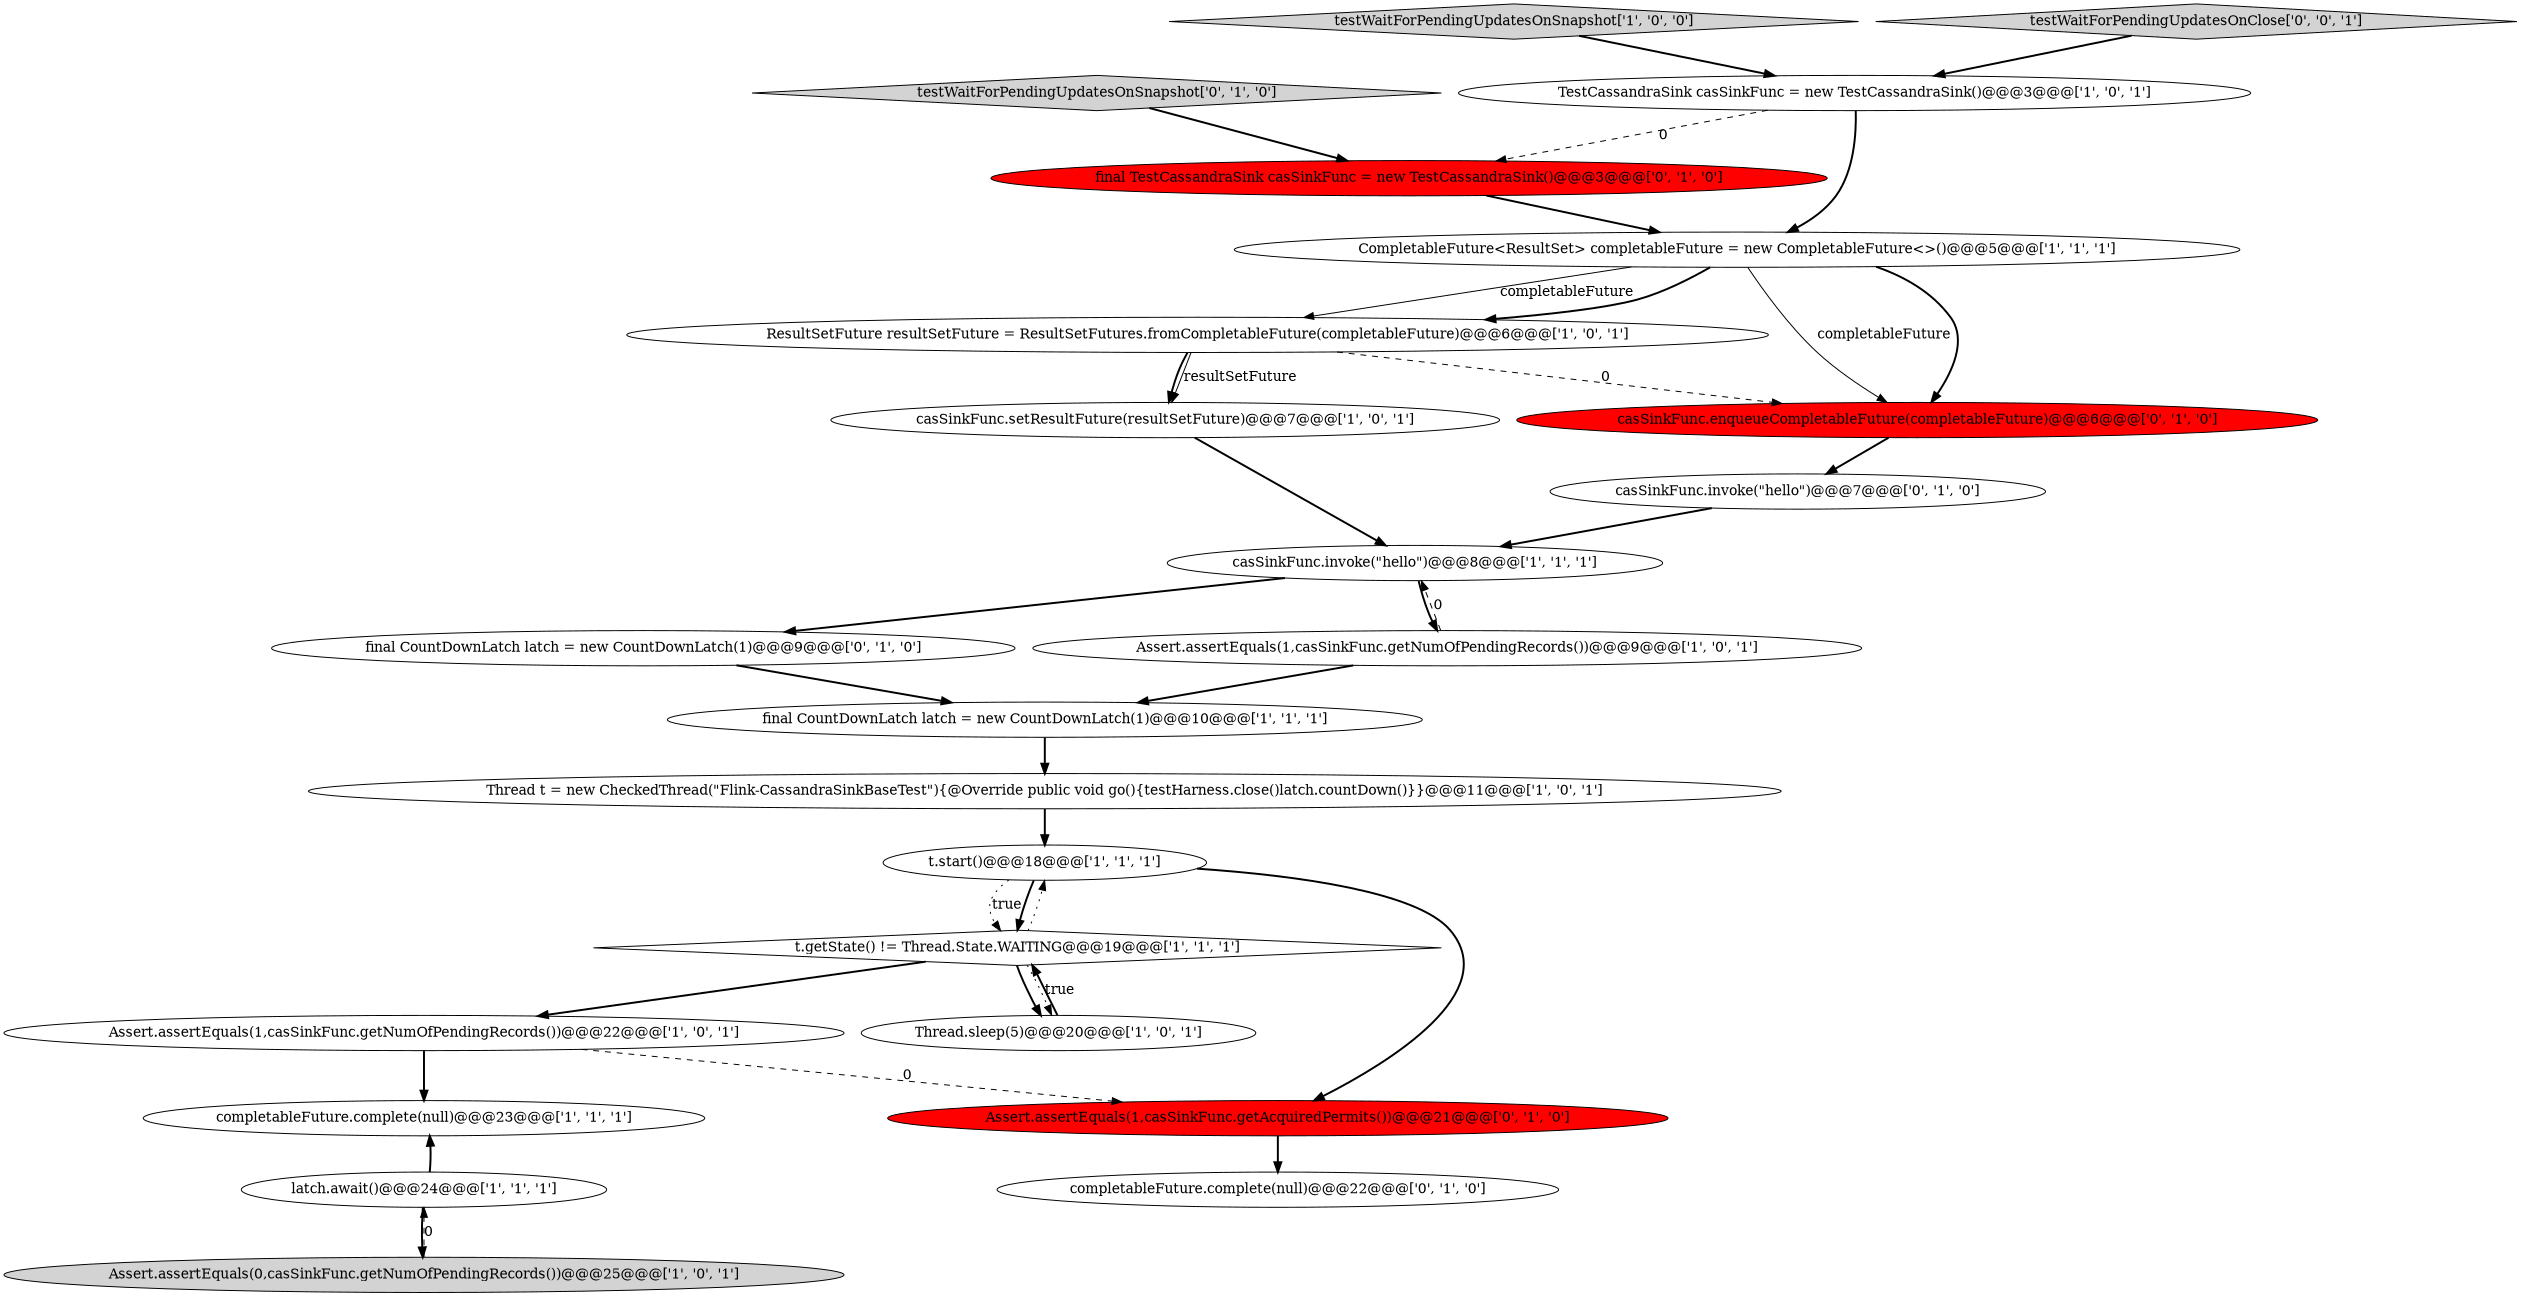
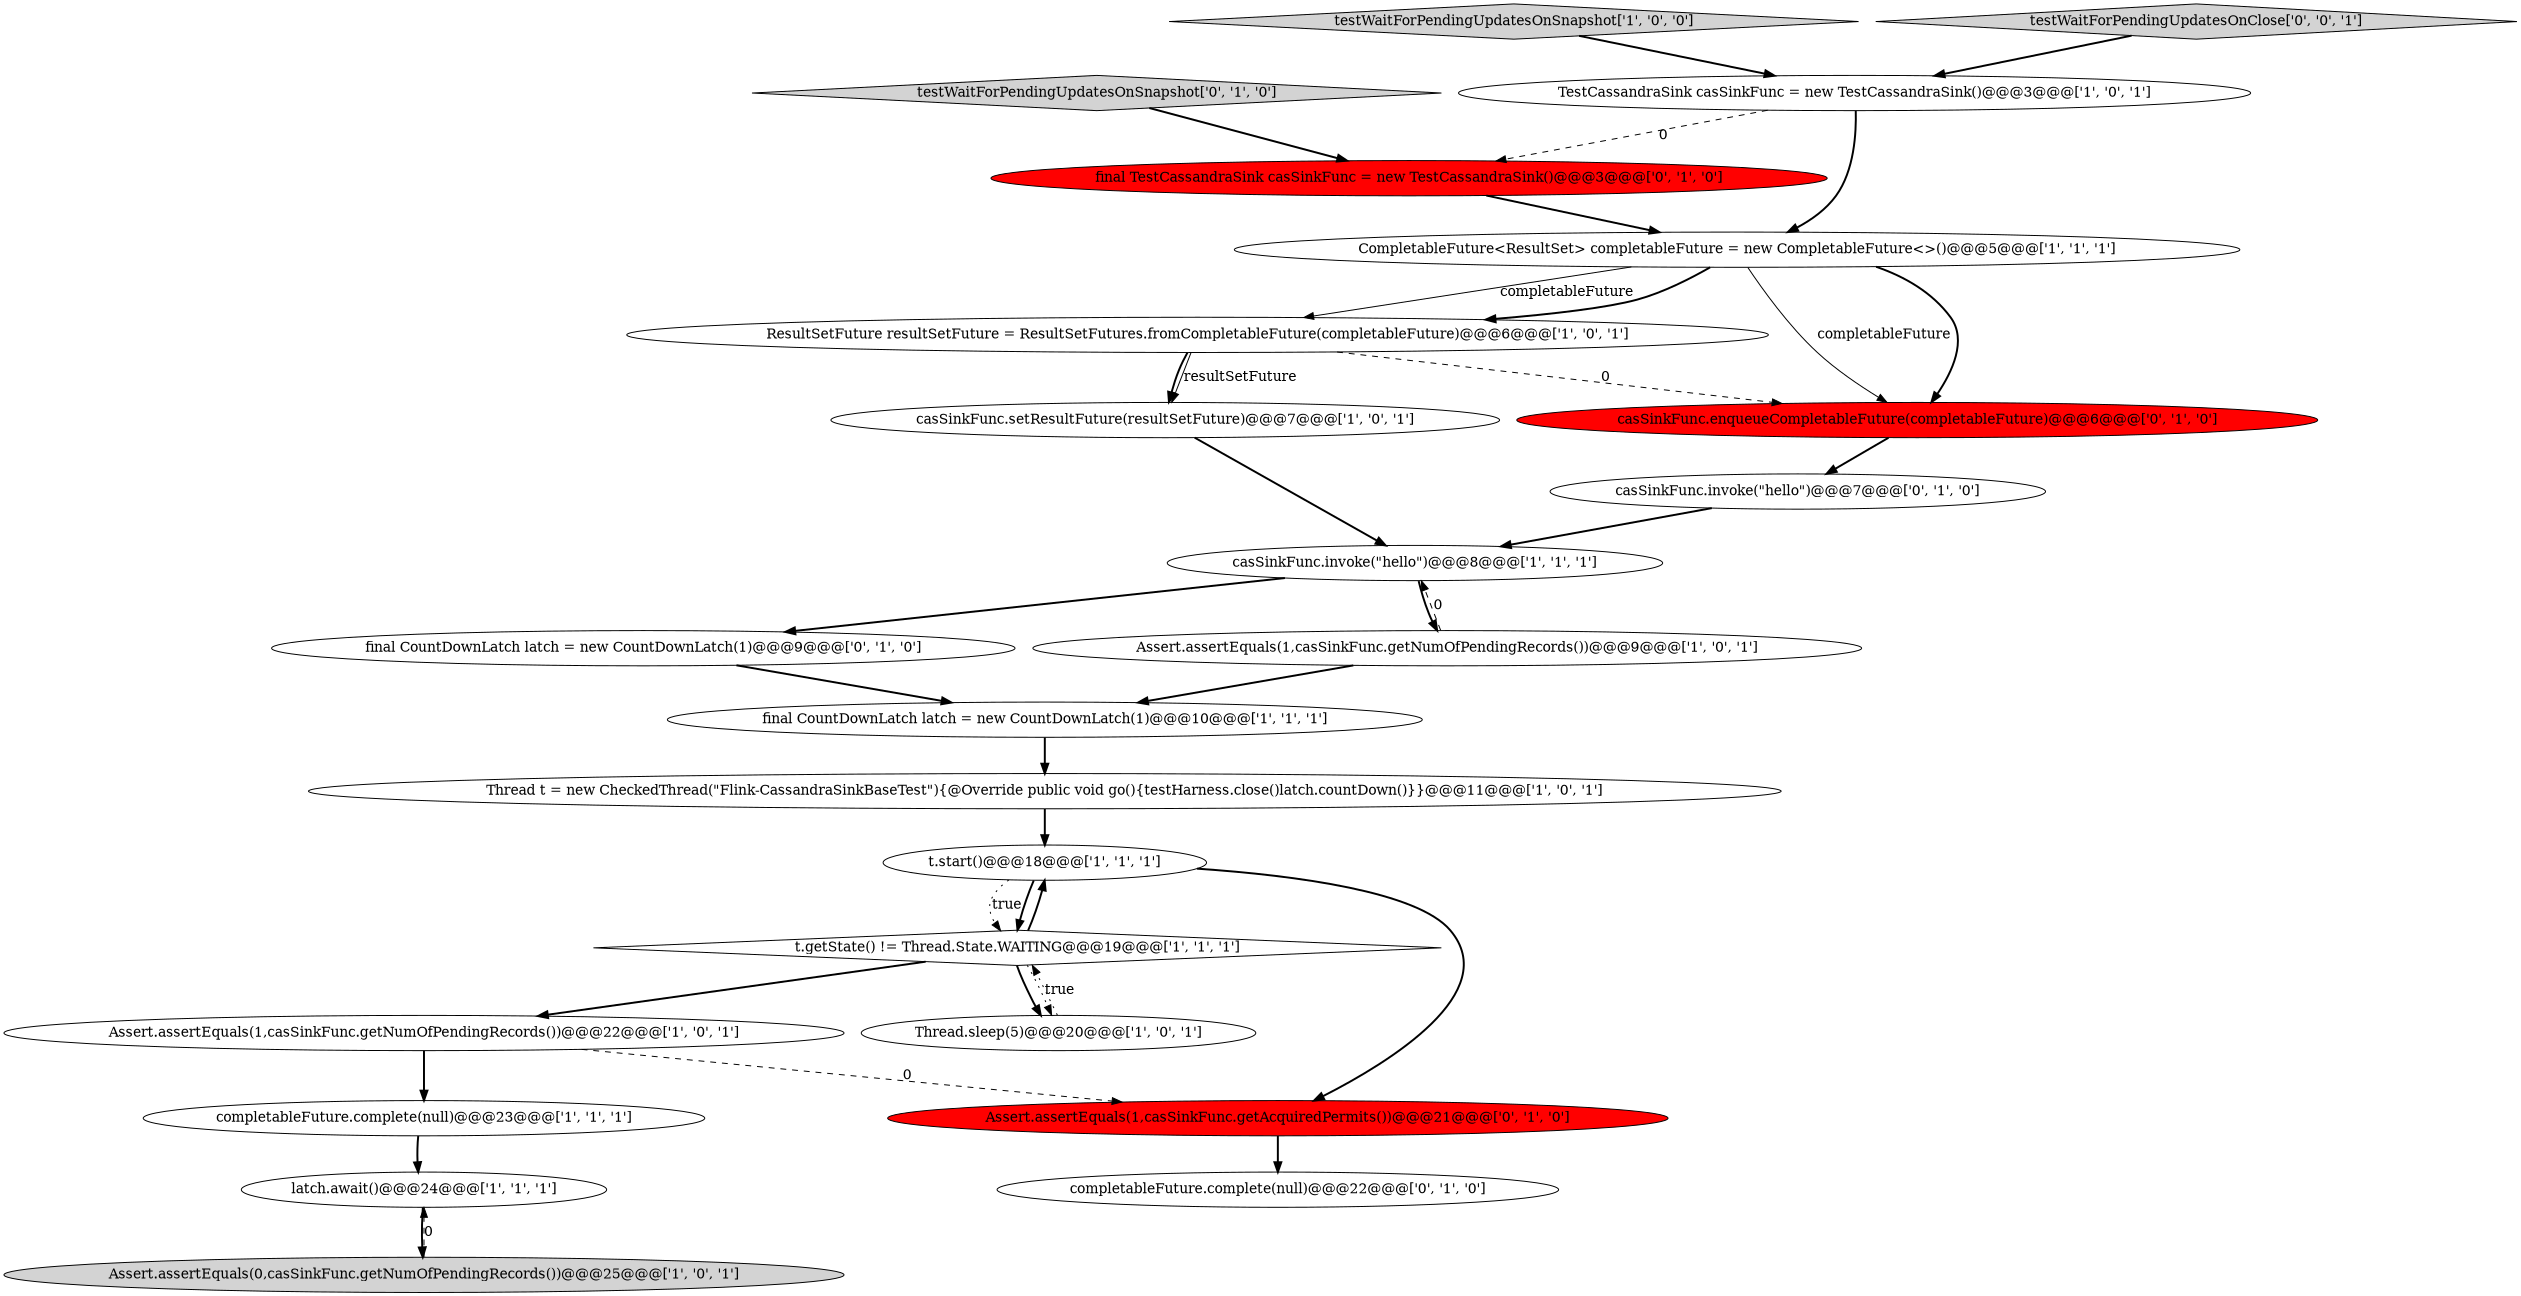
(1036, 911) -> (1036, 911)
(1047, 995) -> (1047, 995)
(431, 1159) -> (417, 1149)
